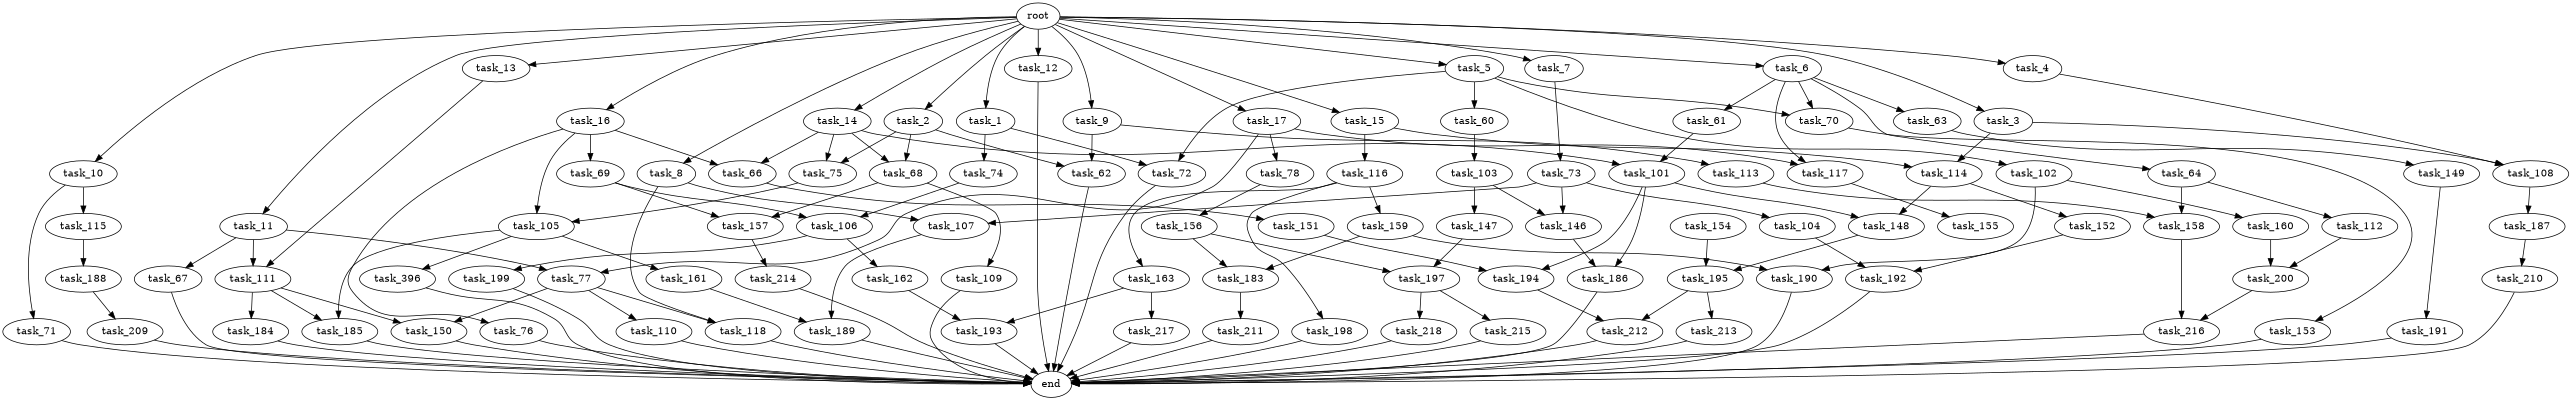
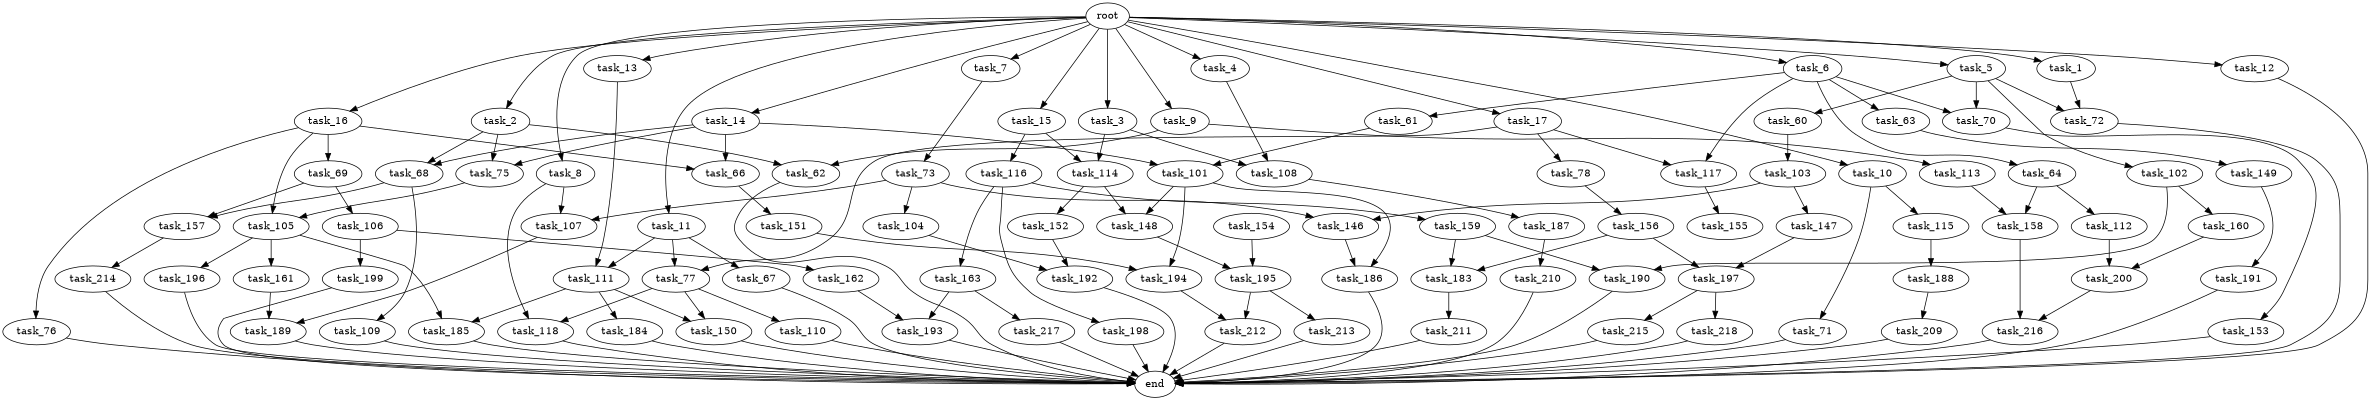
(983, 174) -> none
(398, 279) -> (182, 279)
